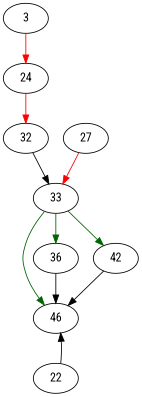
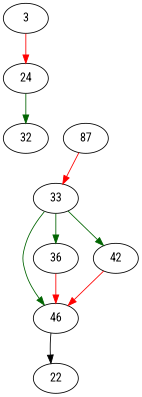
(26, 104) -> (26, 104)
(86, 138) -> (86, 138)
(39, 165) -> none
(56, 284) -> (56, 284)
(89, 285) -> (89, 285)
(61, 352) -> (50, 344)
